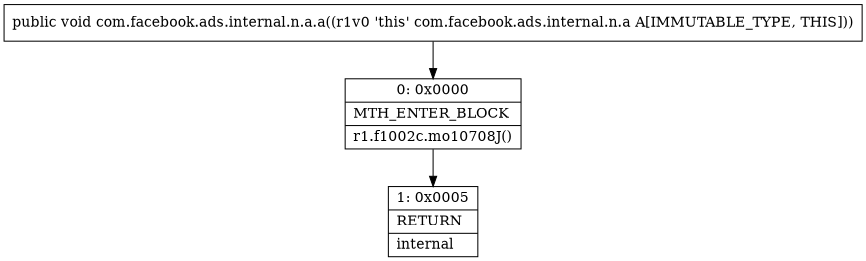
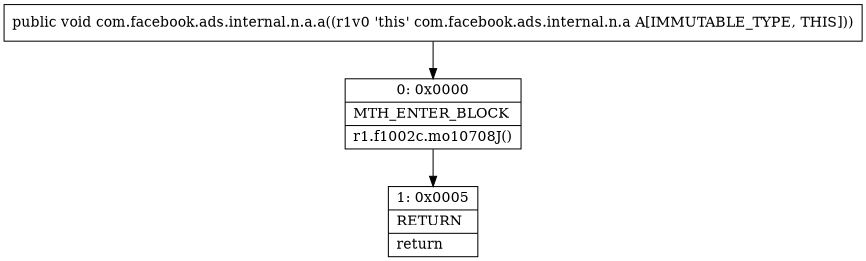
(425, 245) -> (420, 245)
